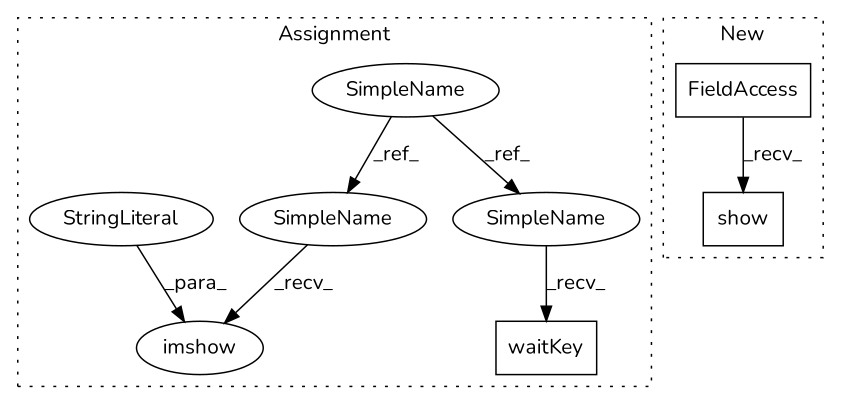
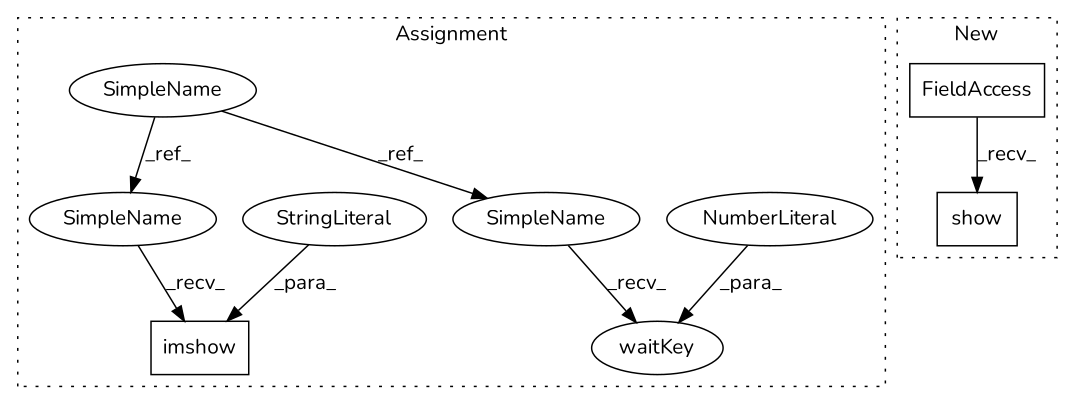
none -> (770, 219)
(200, 348) -> (200, 348)
(546, 348) -> (657, 348)
